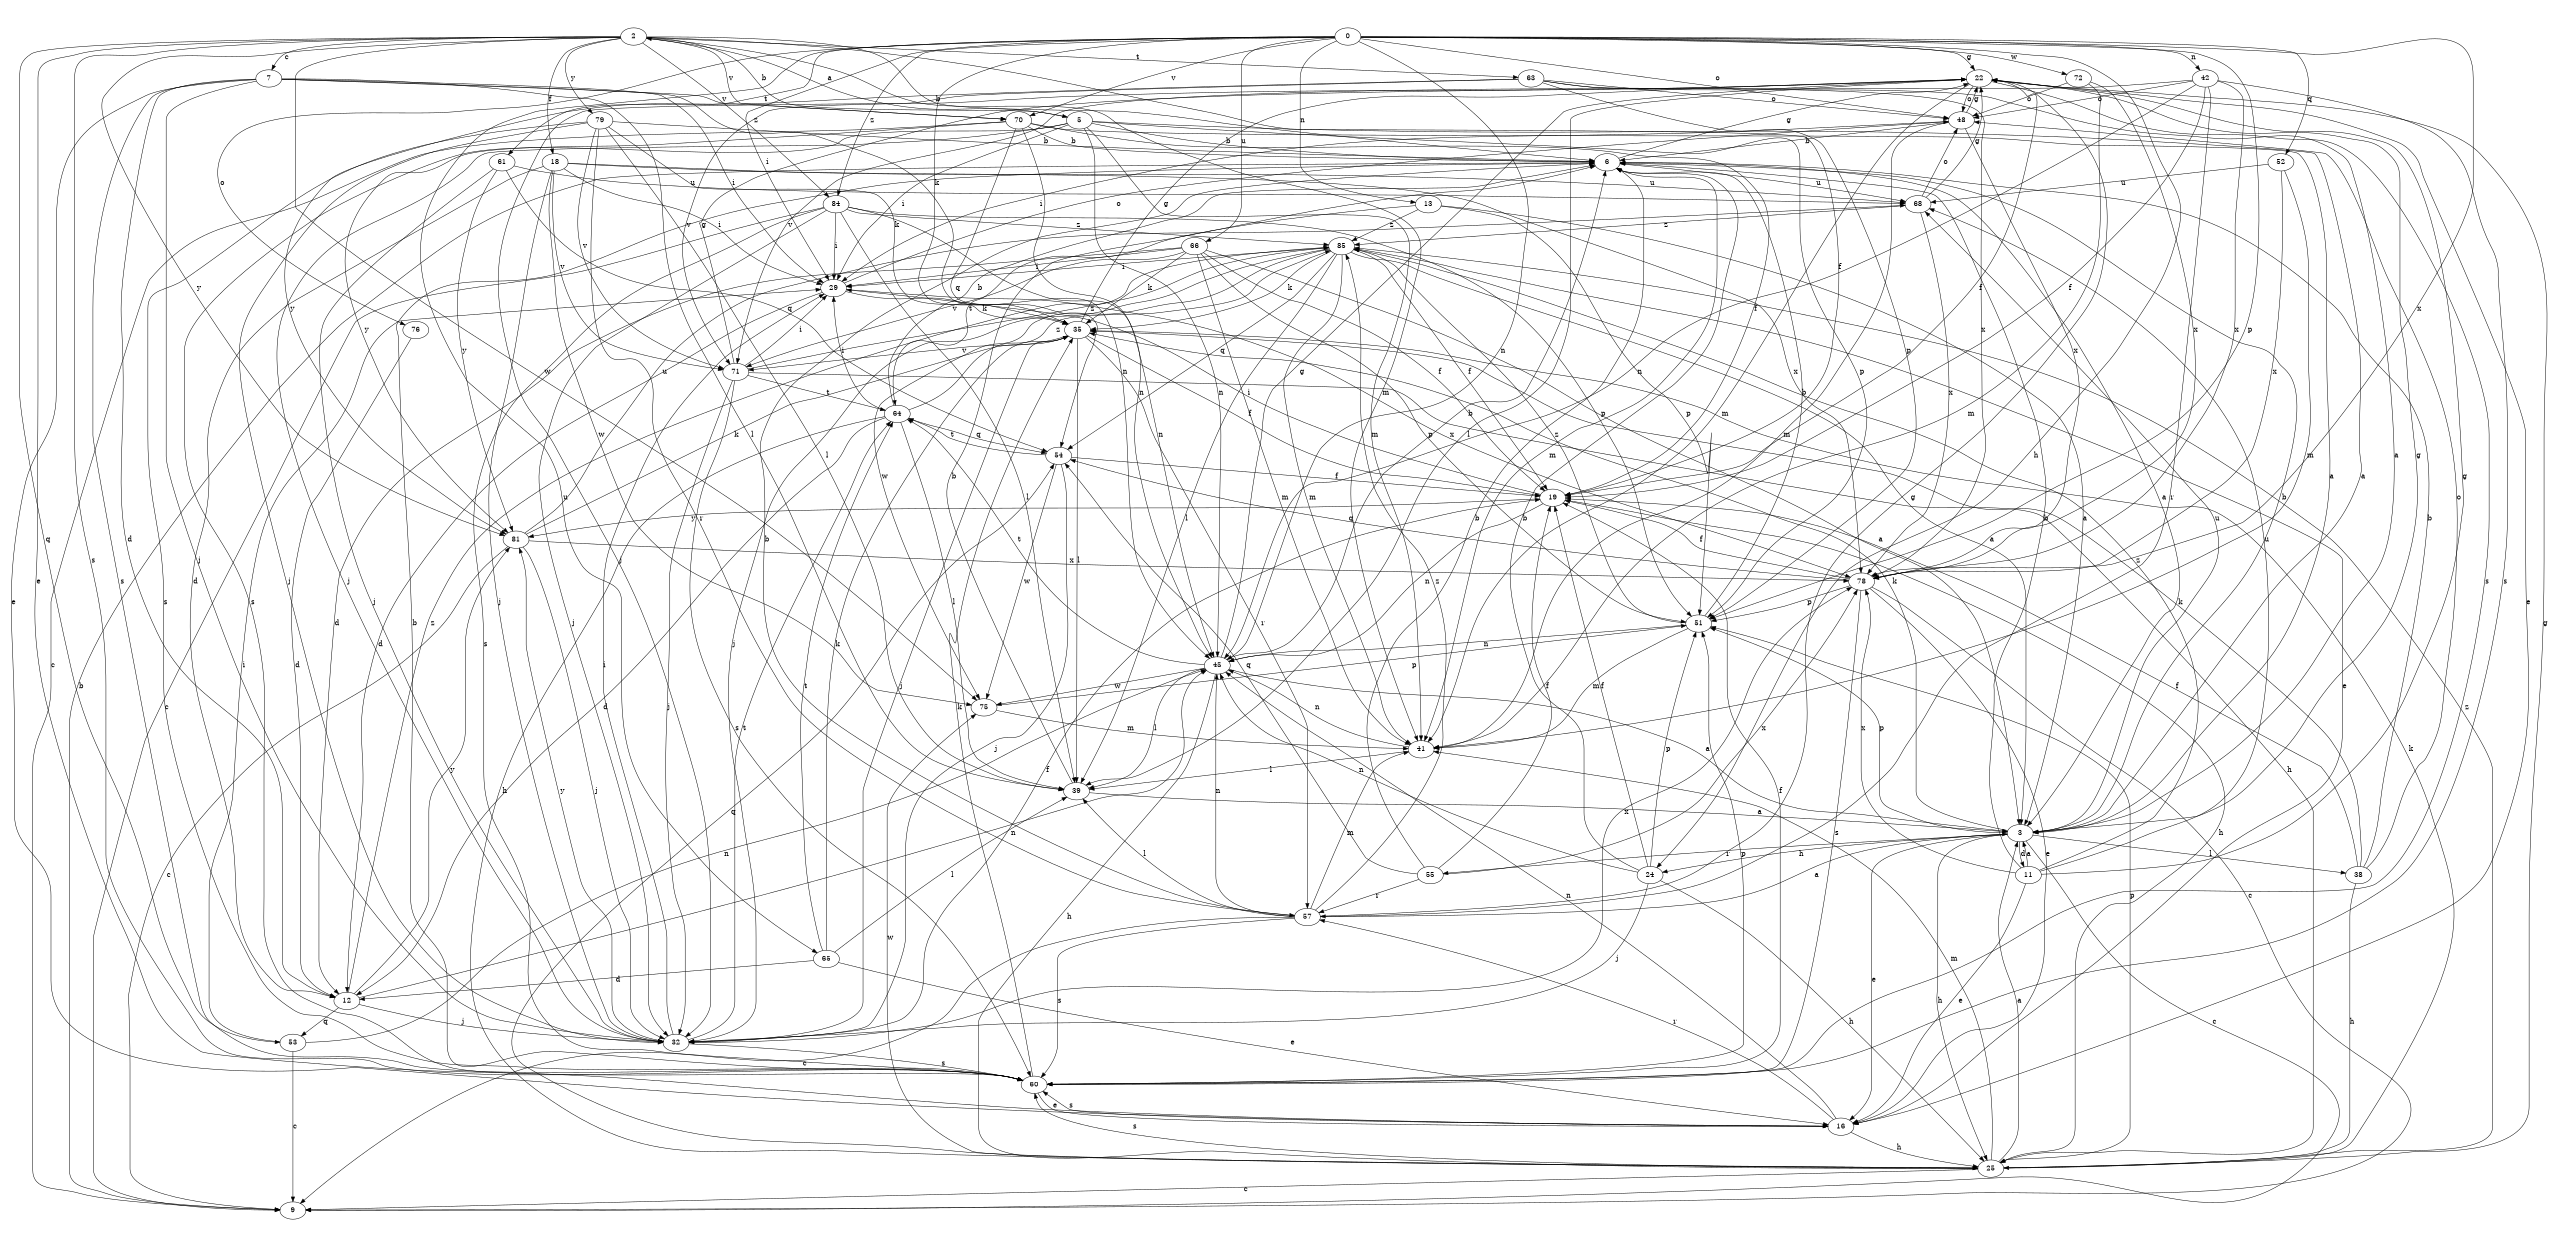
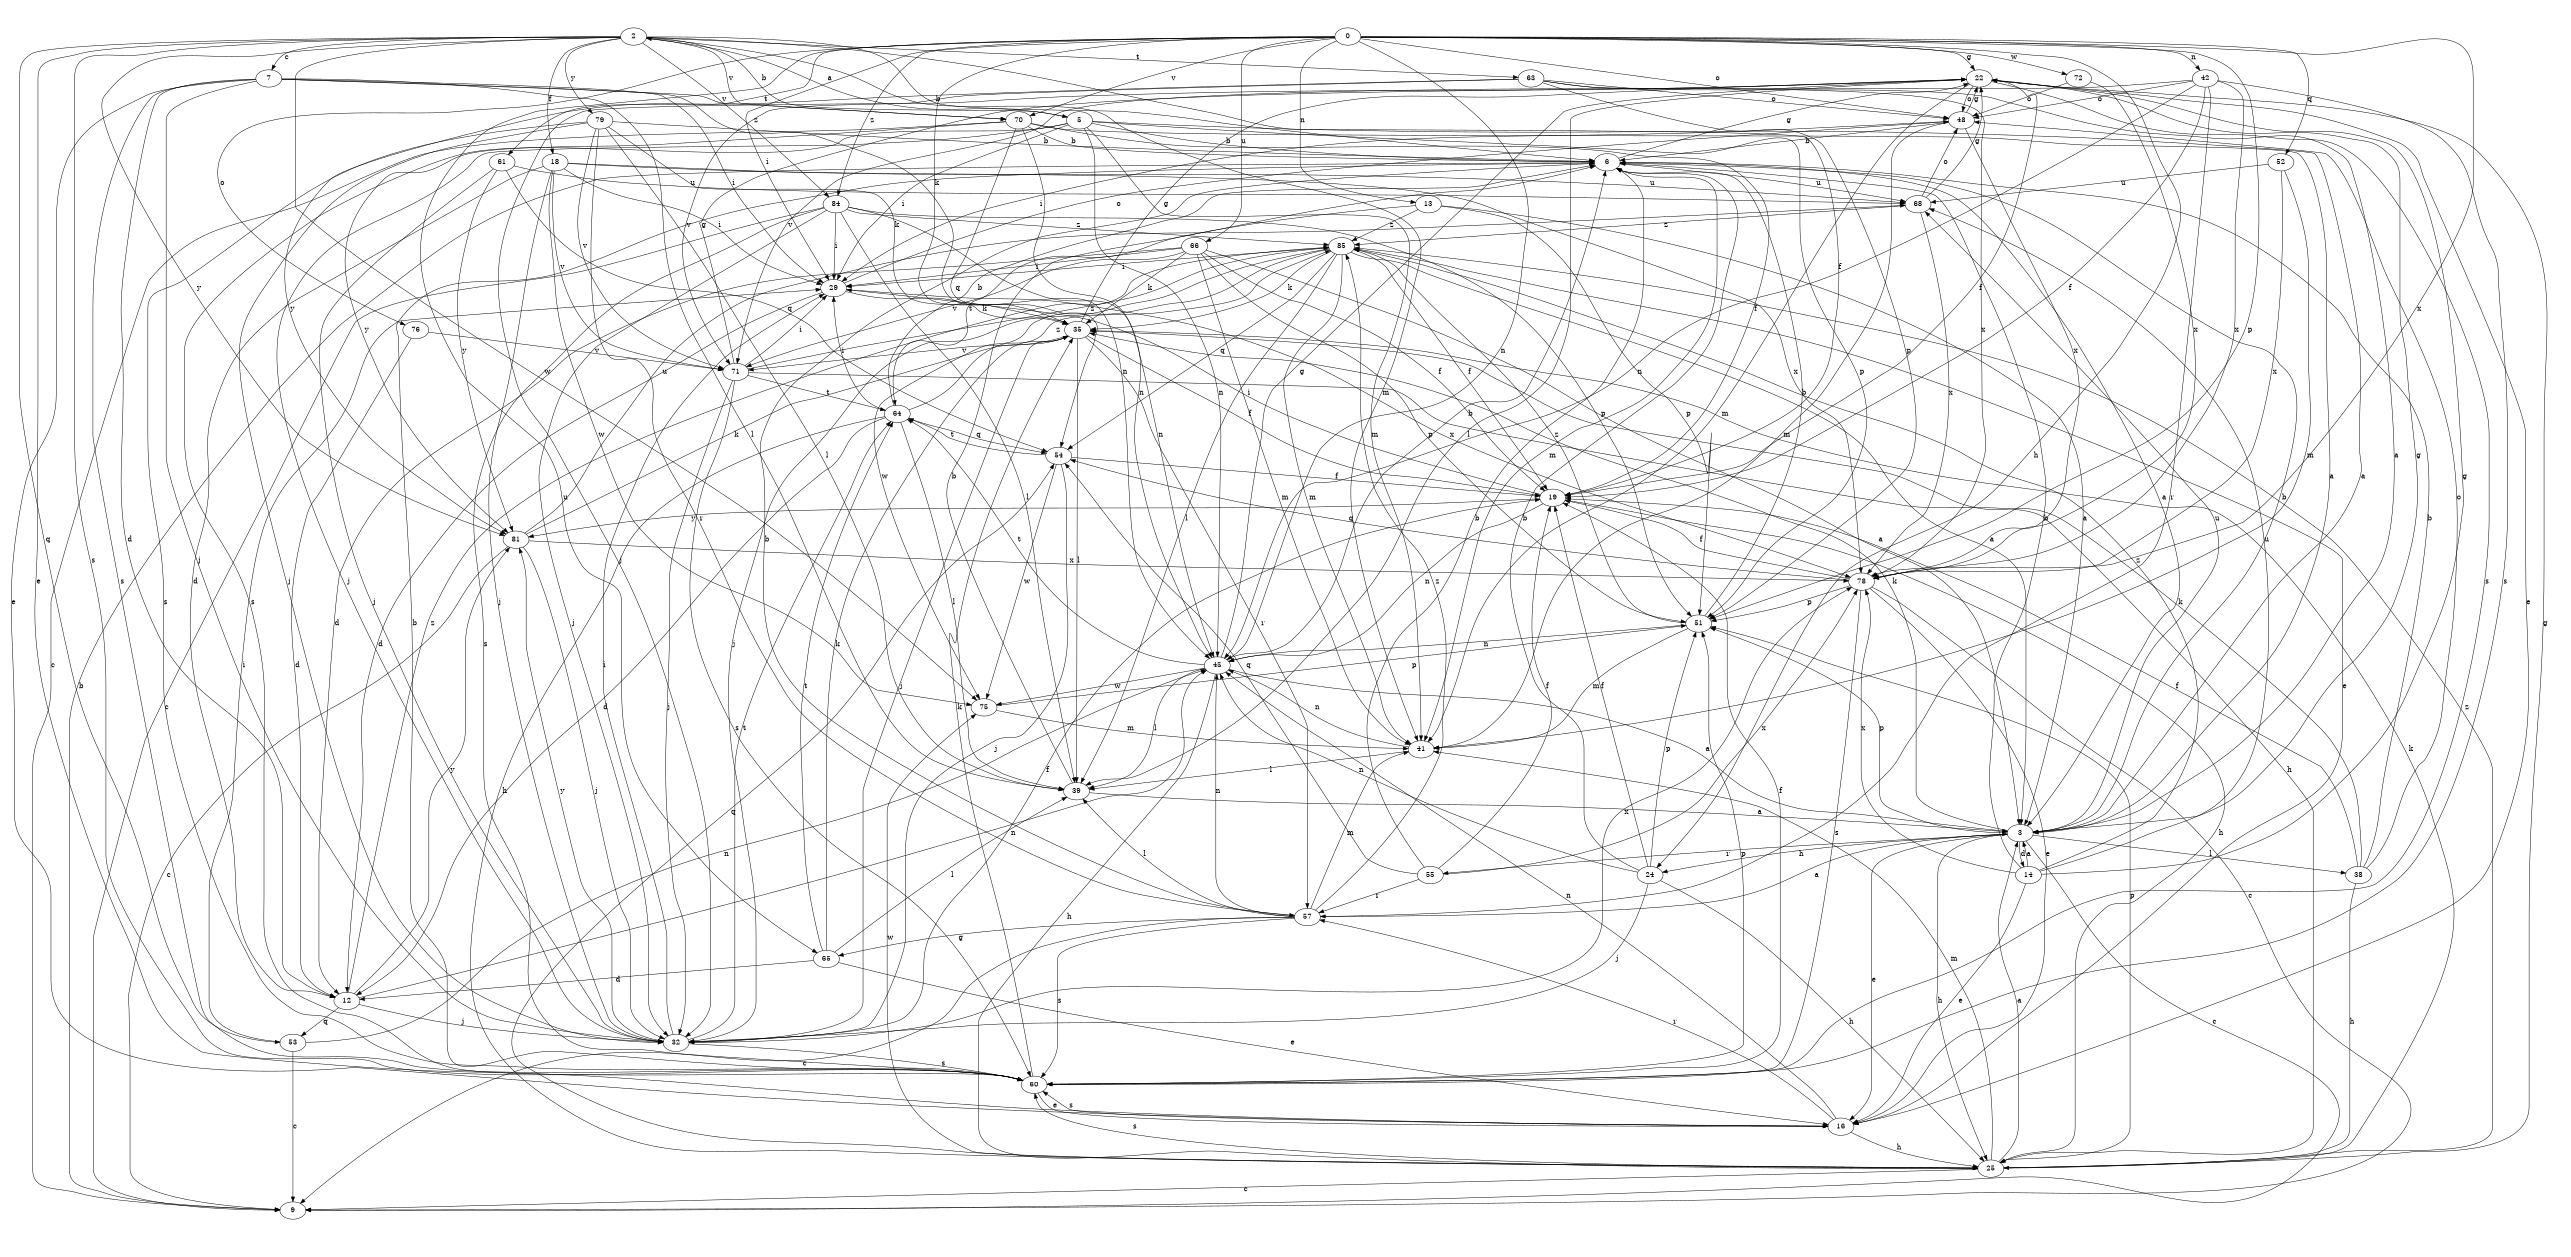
none -> (581, 352)
(1891, 438) -> none
(1813, 607) -> (1068, 925)
(2028, 875) -> (2028, 875)
